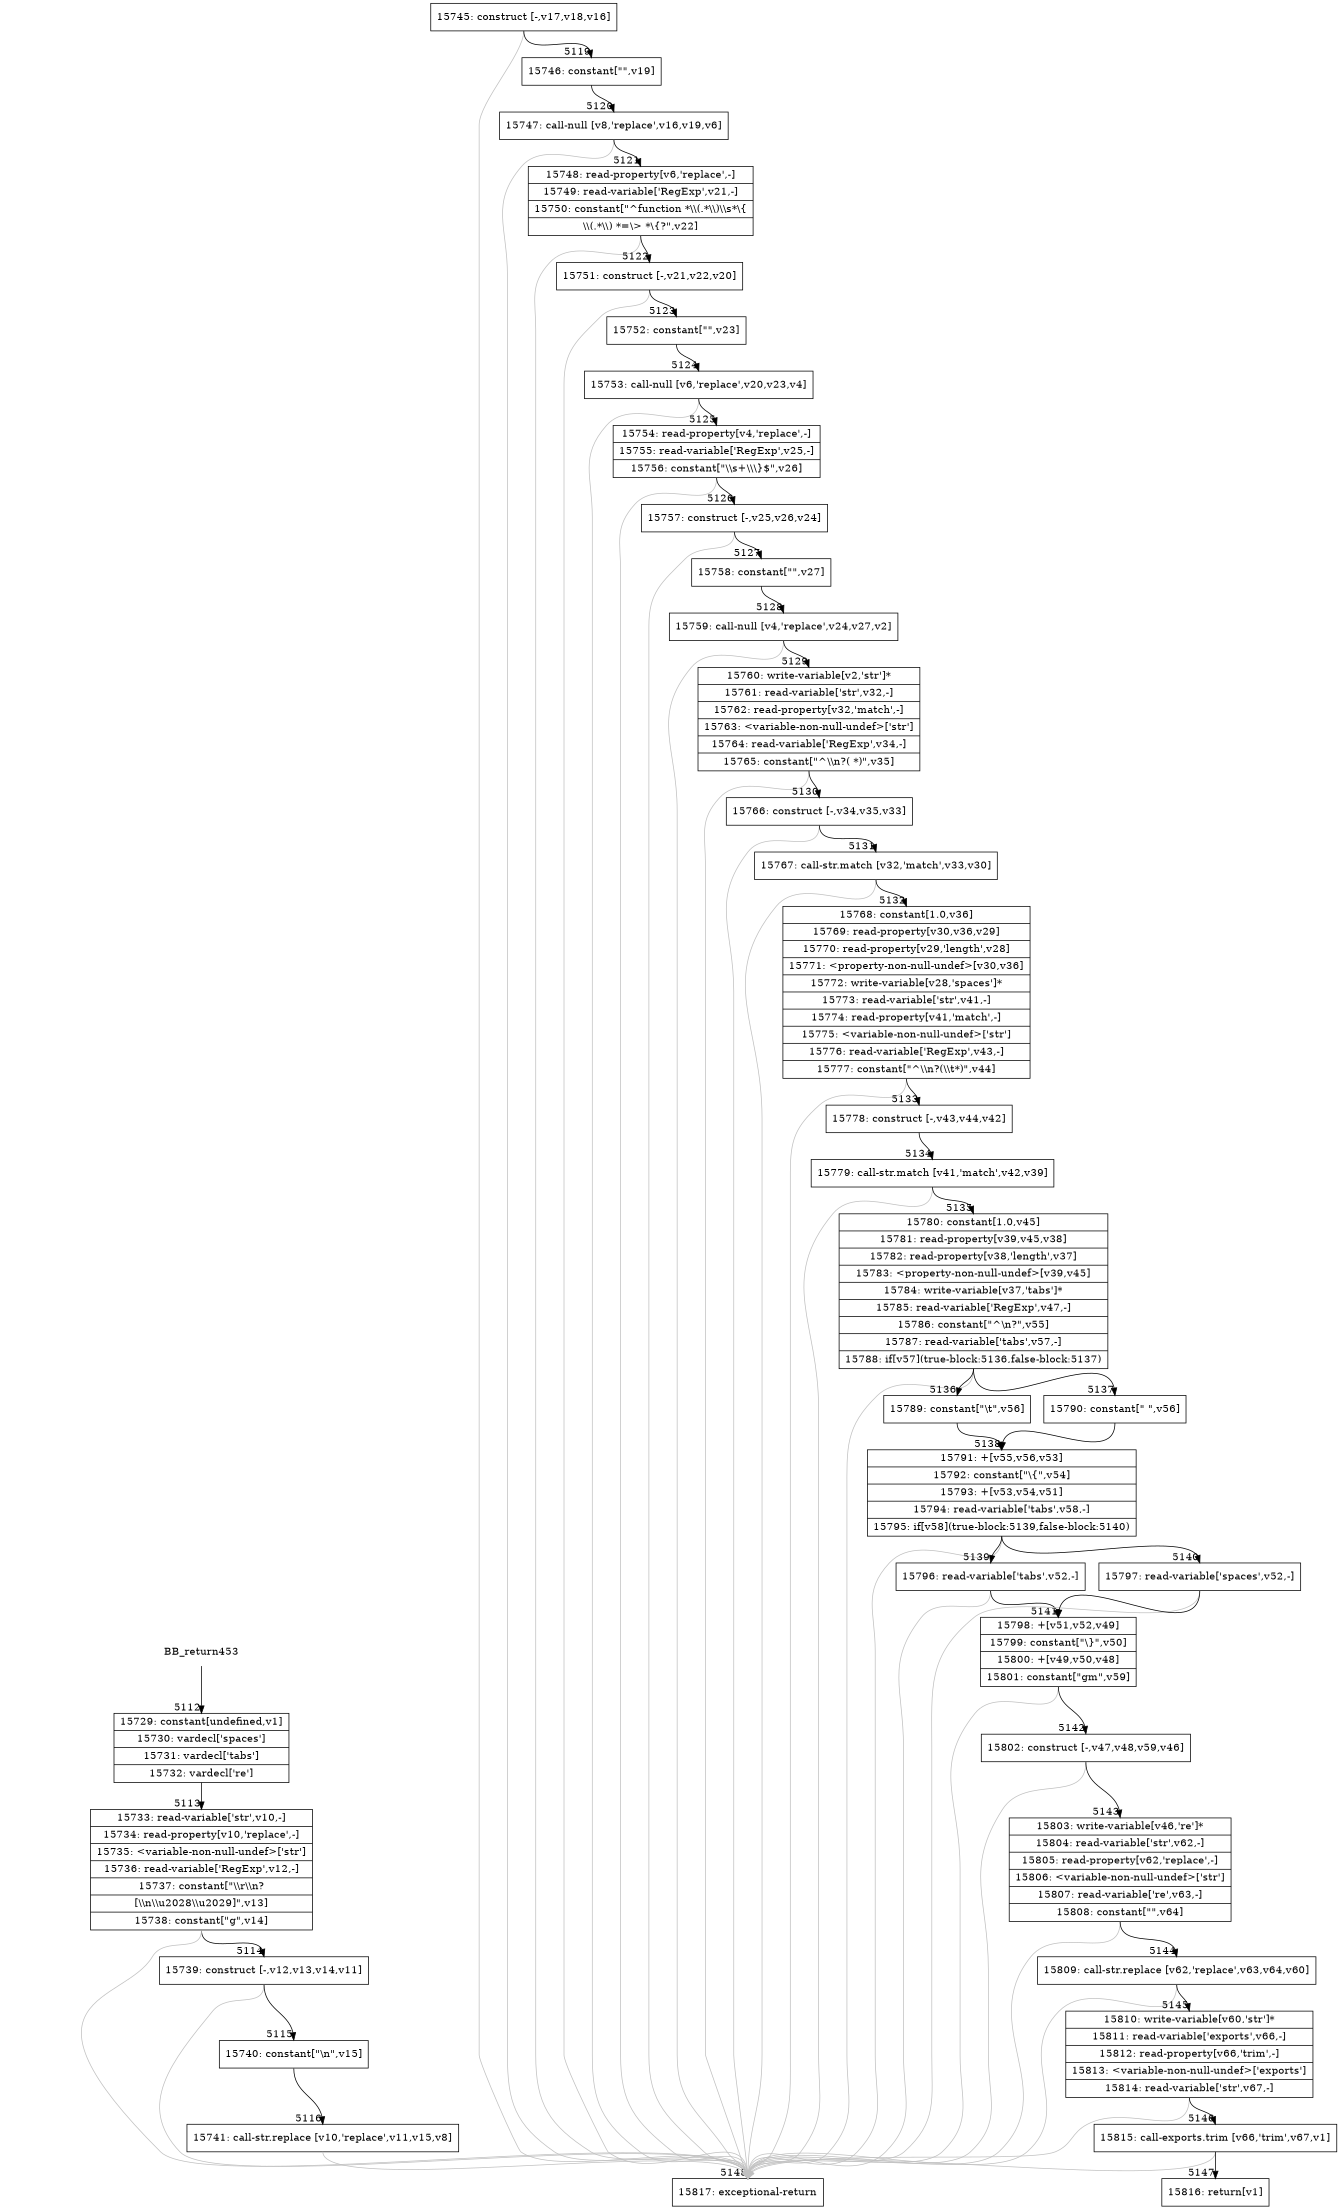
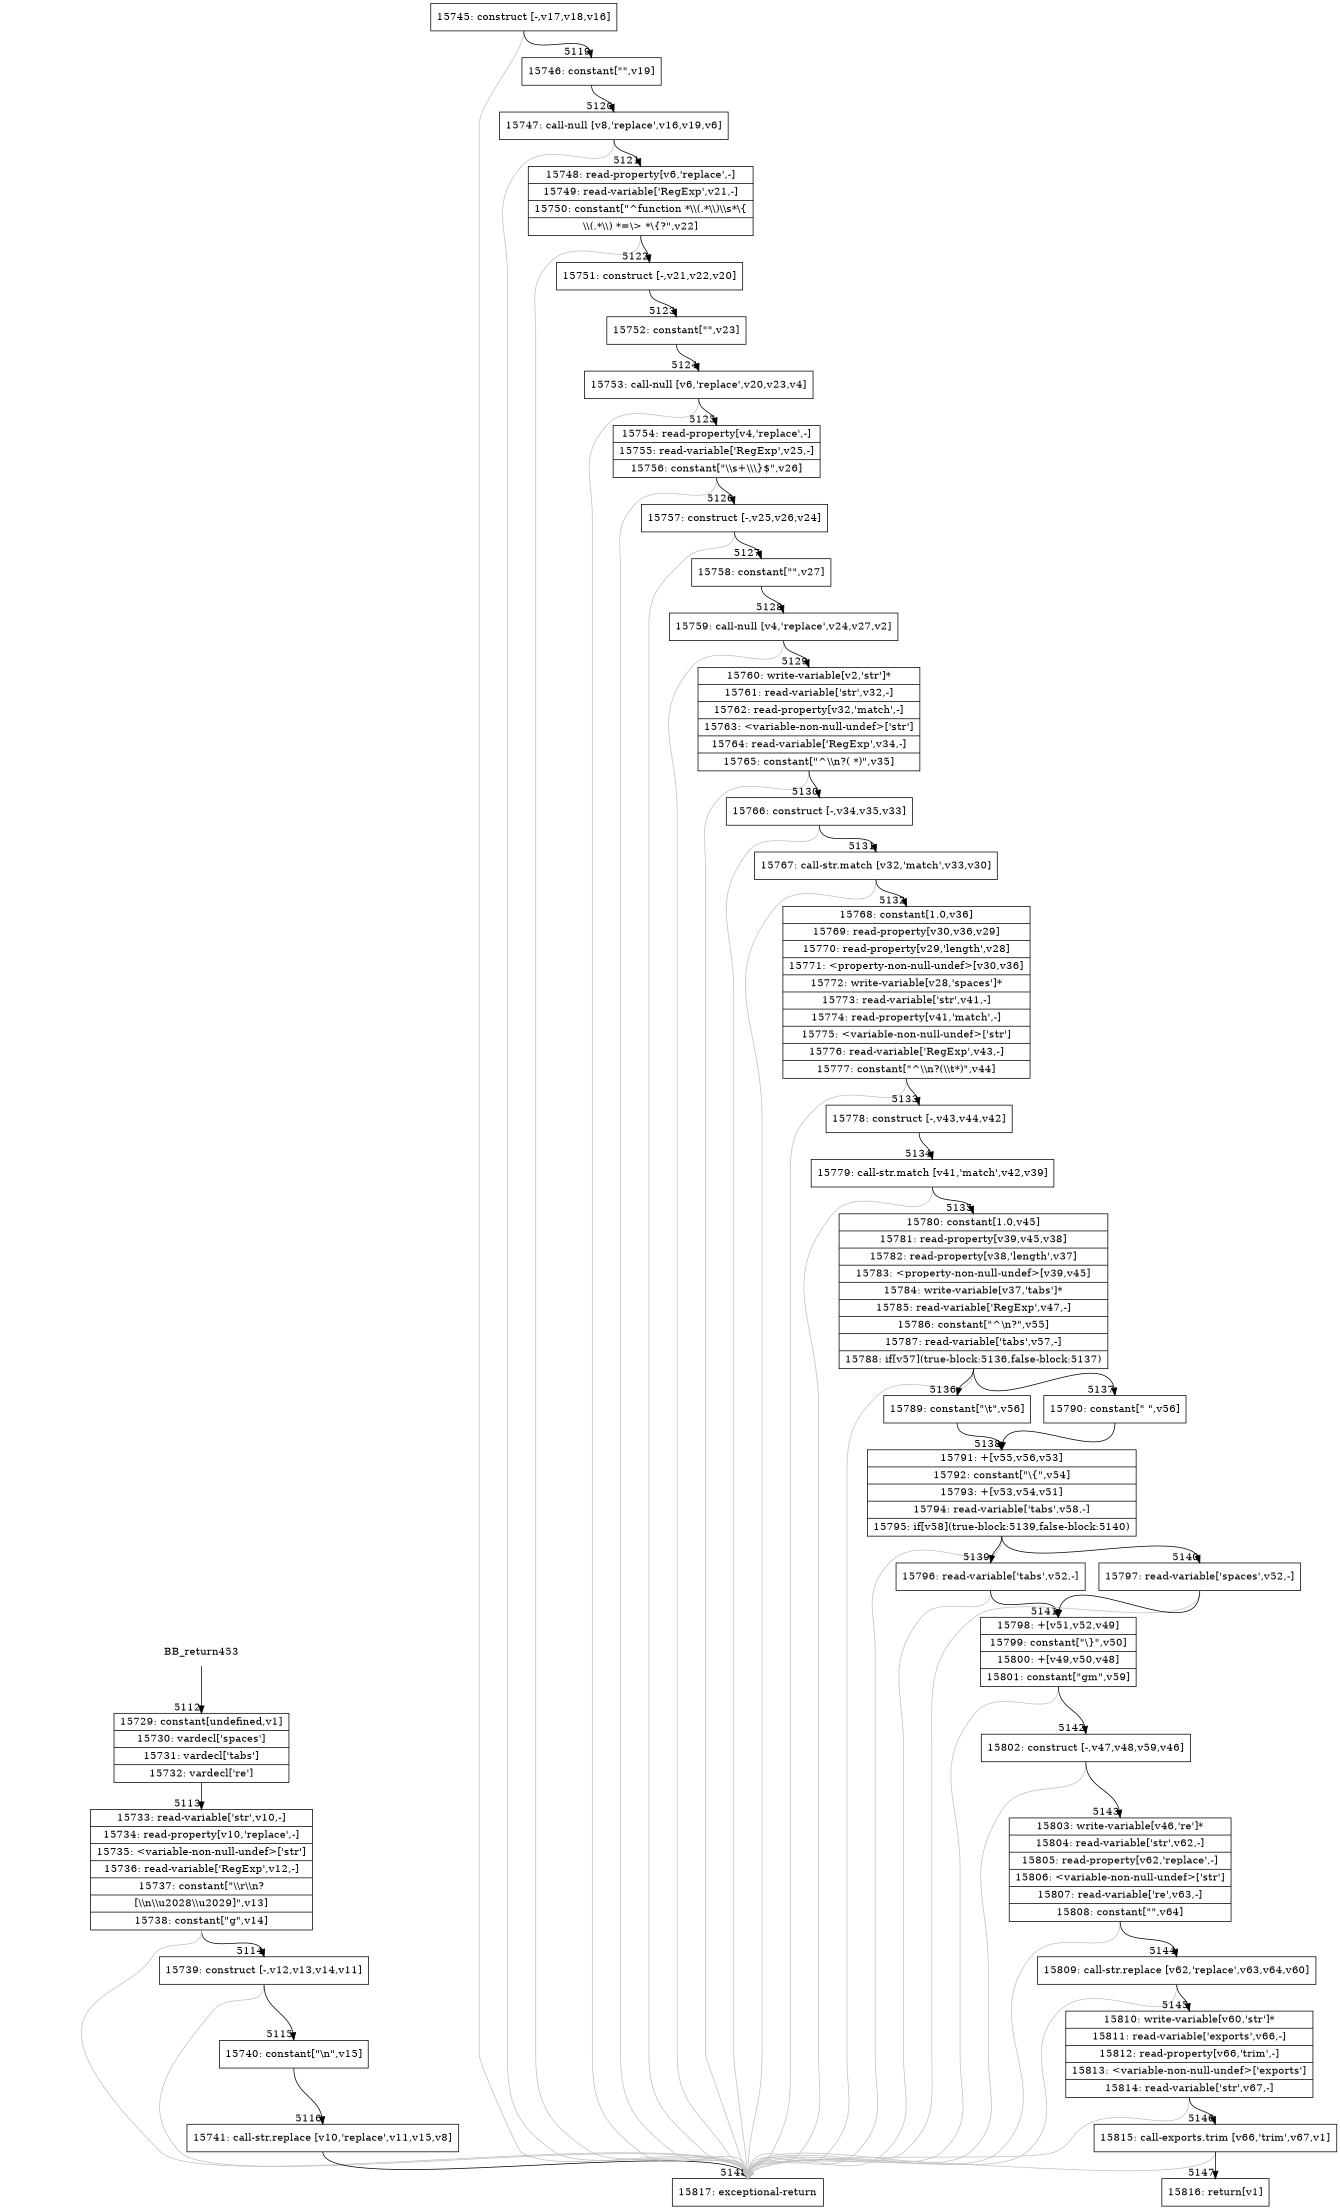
(564, 1279) -> none
(532, 2165) -> (532, 2165)
